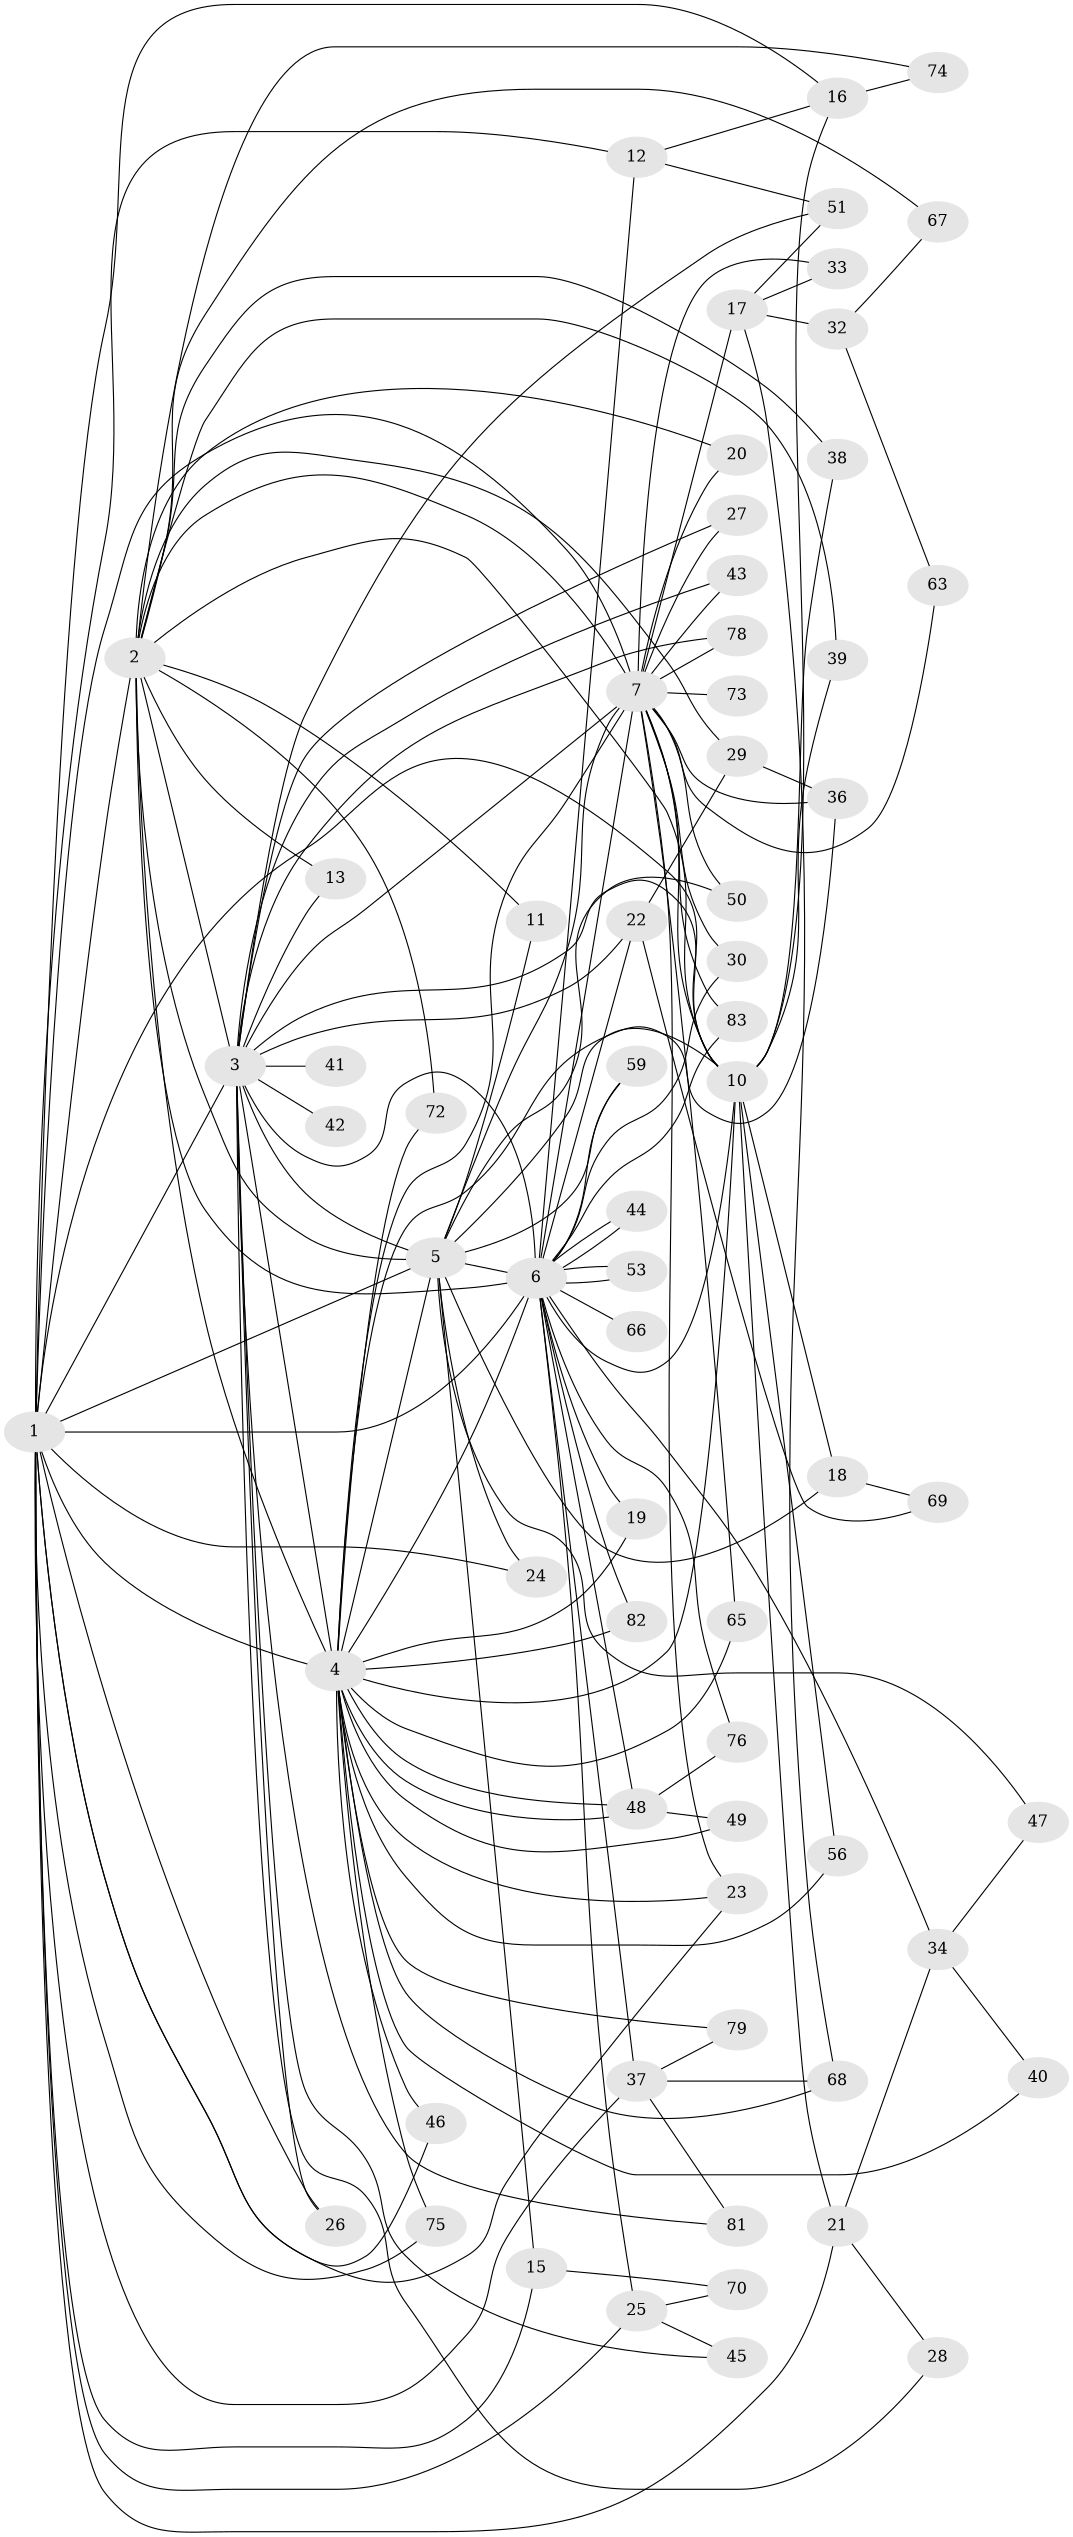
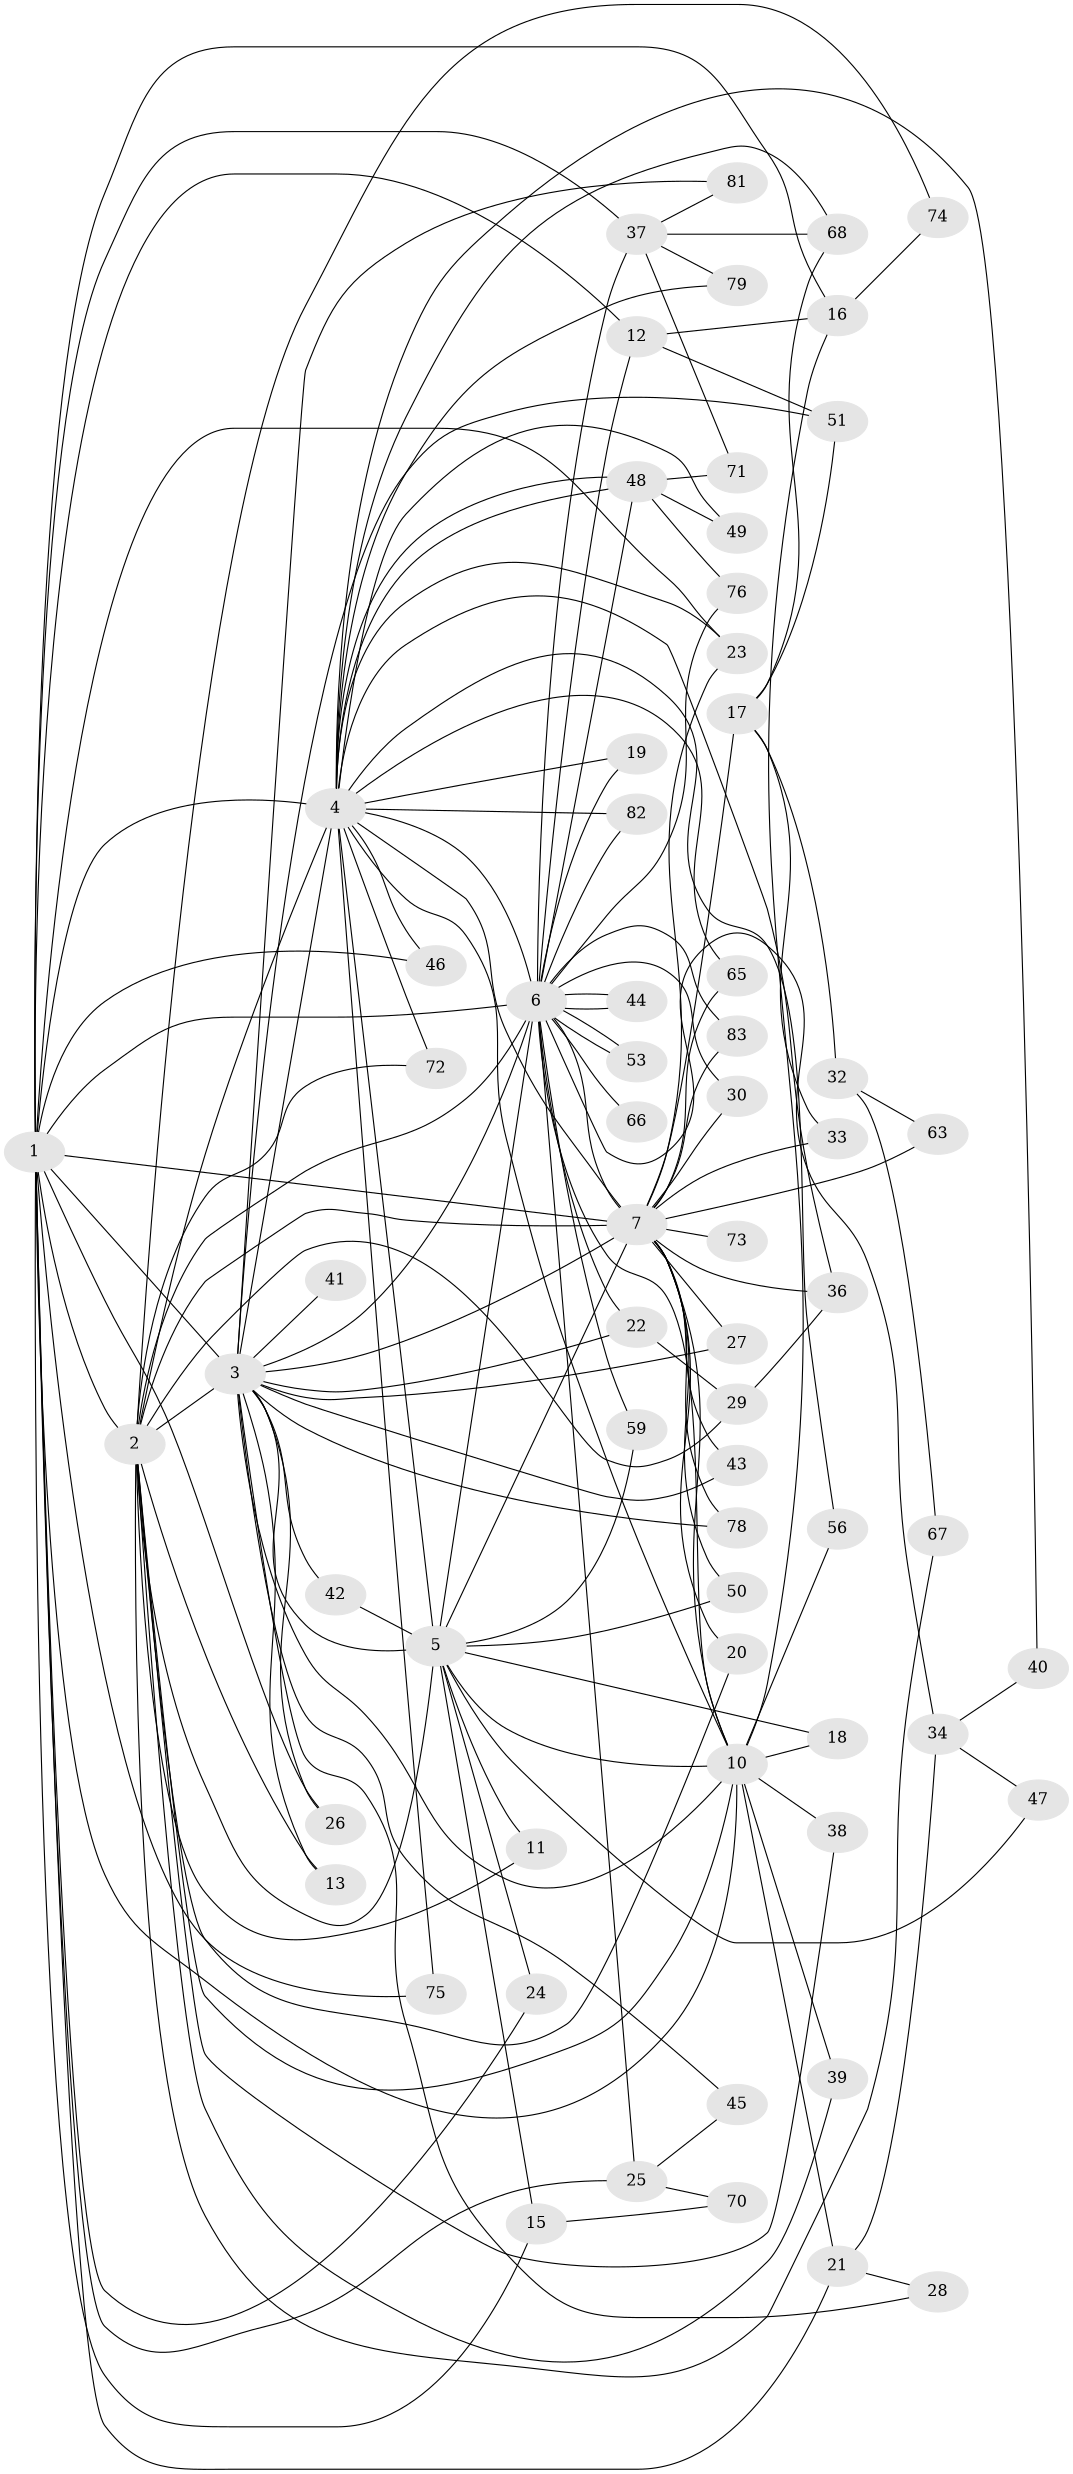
none -> (737, 473)
(227, 1349) -> (386, 1621)
(938, 1502) -> none
